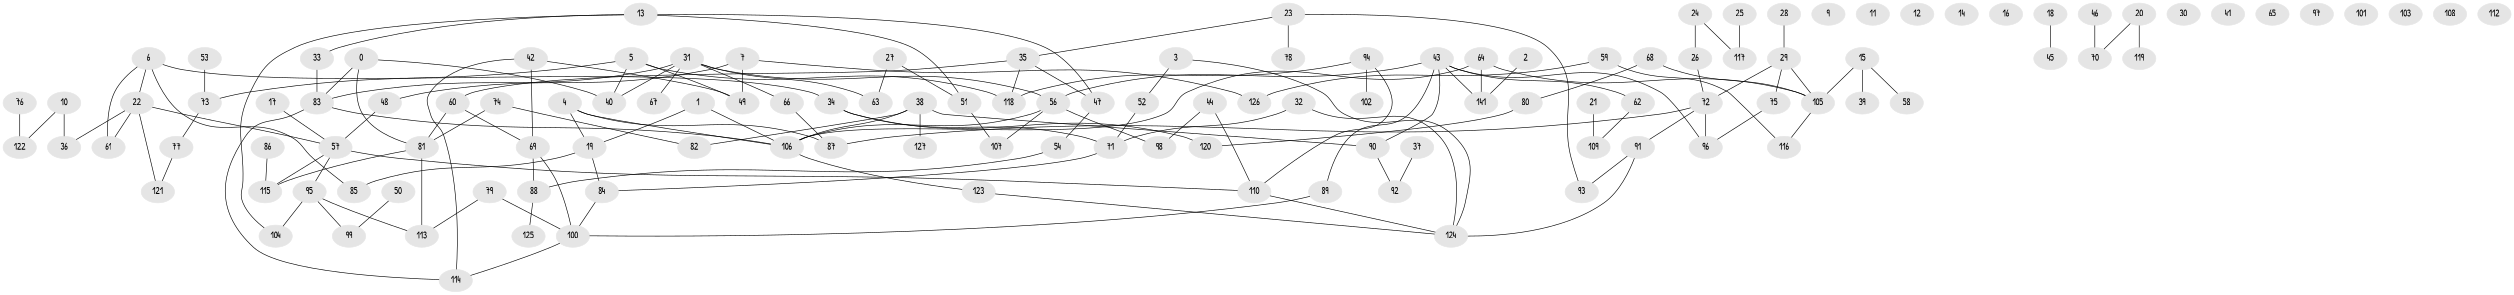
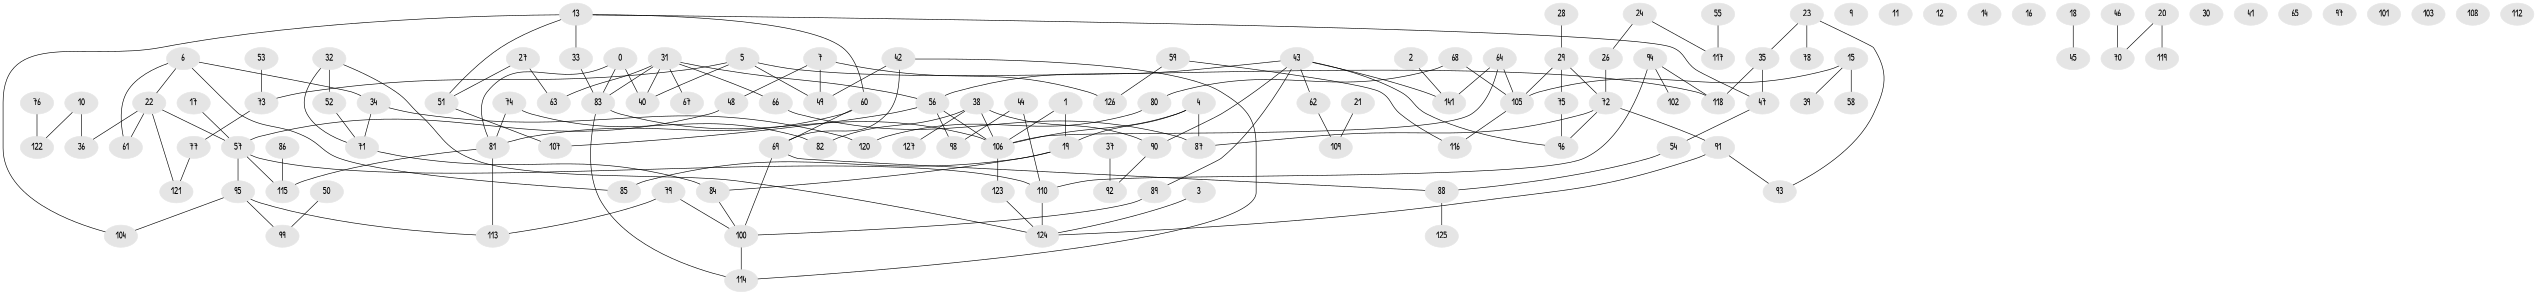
(1740, 14) -> (1718, 14)
(776, 73) -> (744, 22)
(1159, 81) -> (329, 81)
